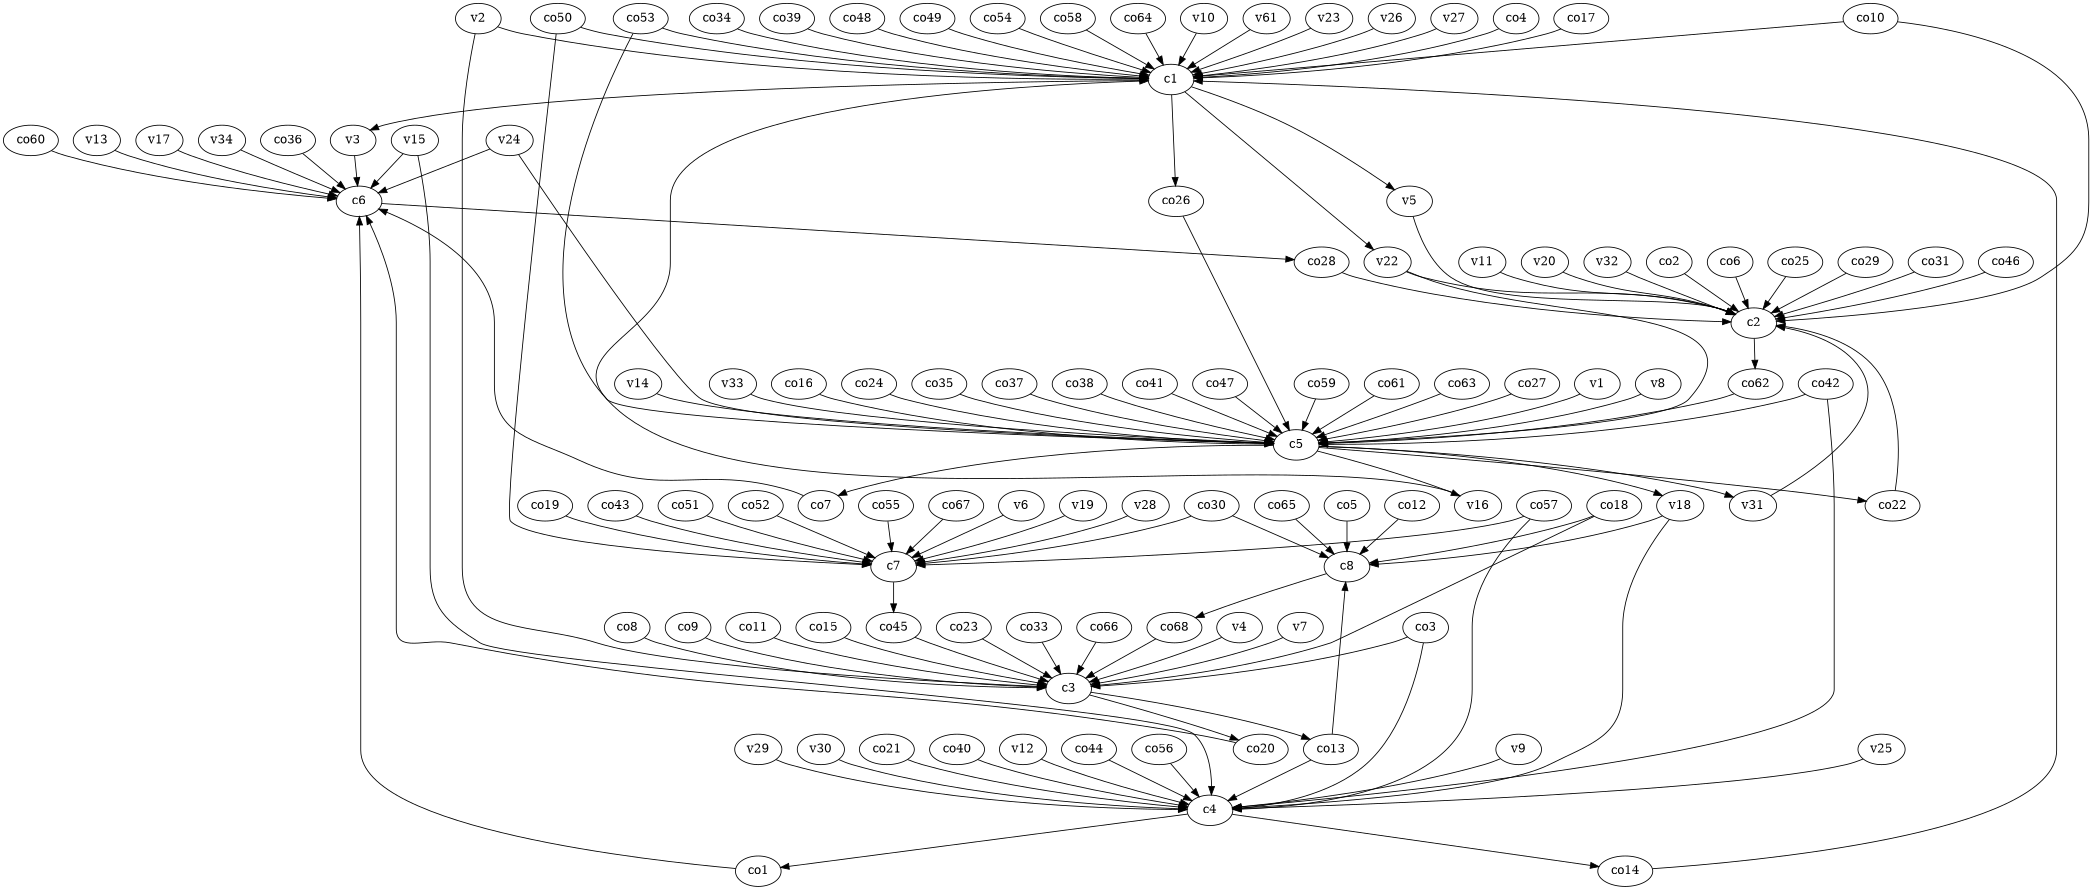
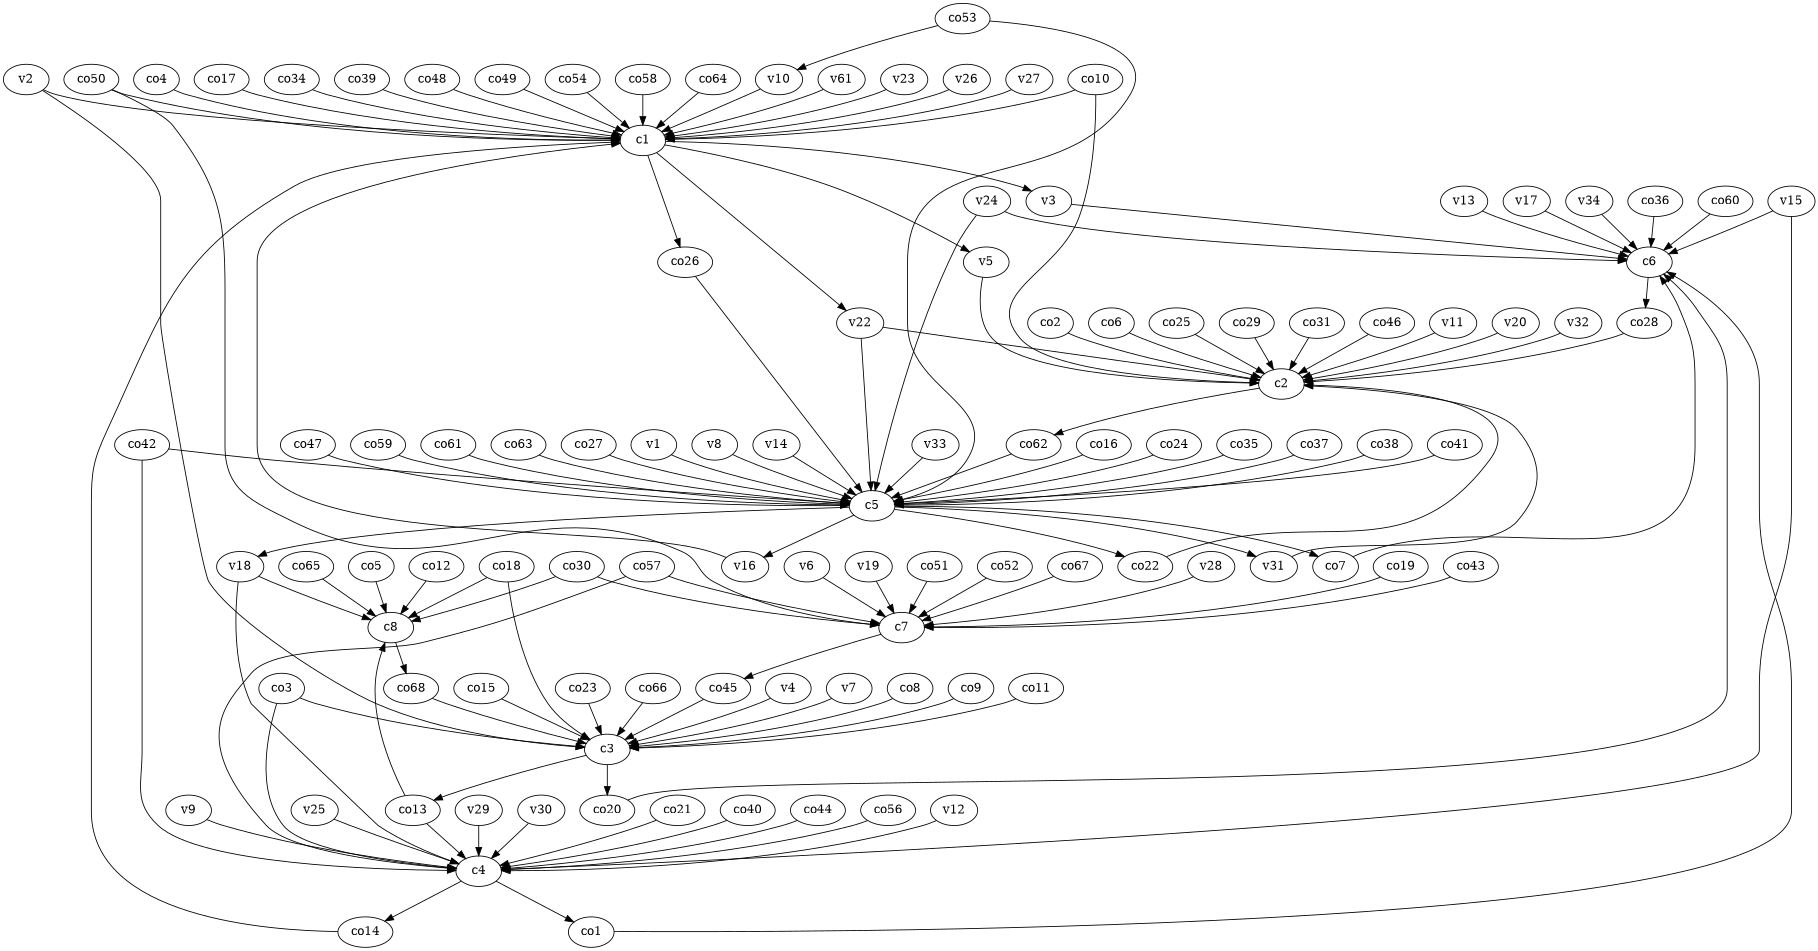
(828, 58) -> (871, 44)
(886, 506) -> none
(1034, 628) -> none
